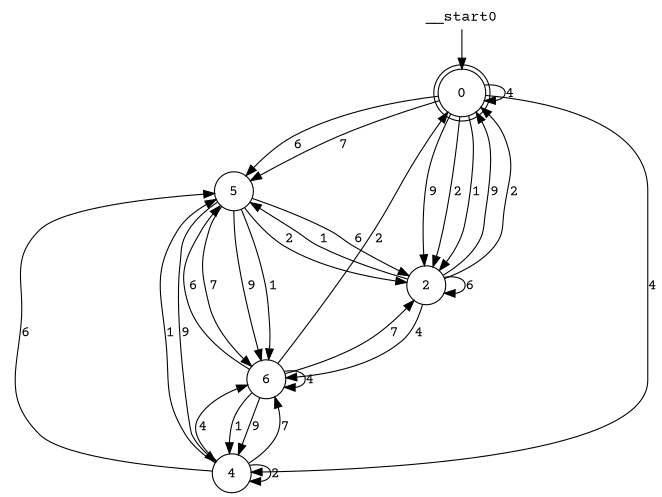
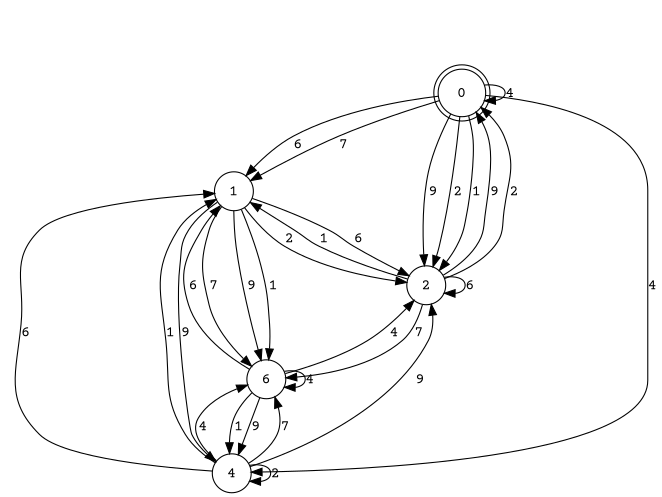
(462, 17) -> none
(234, 191) -> (234, 191)
(368, 239) -> none
(394, 332) -> (394, 332)
(419, 332) -> (419, 332)
none -> (362, 412)
